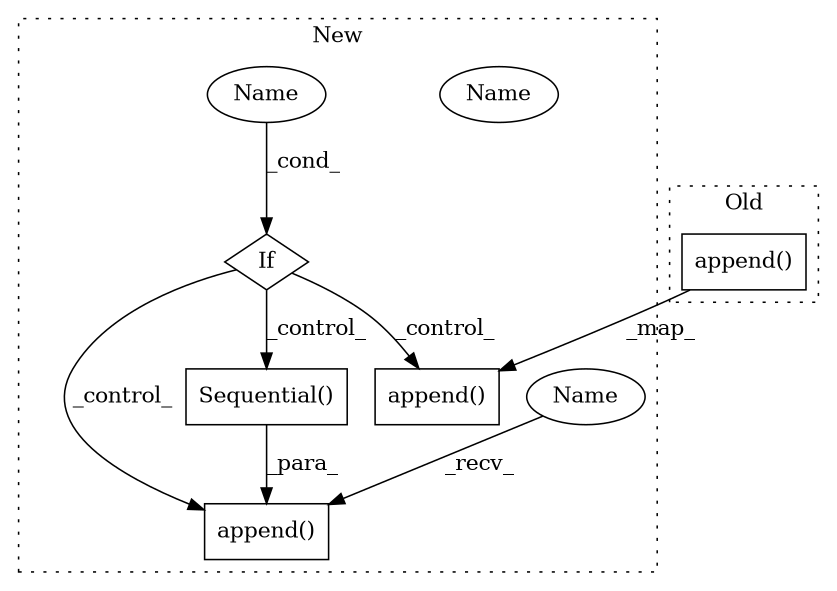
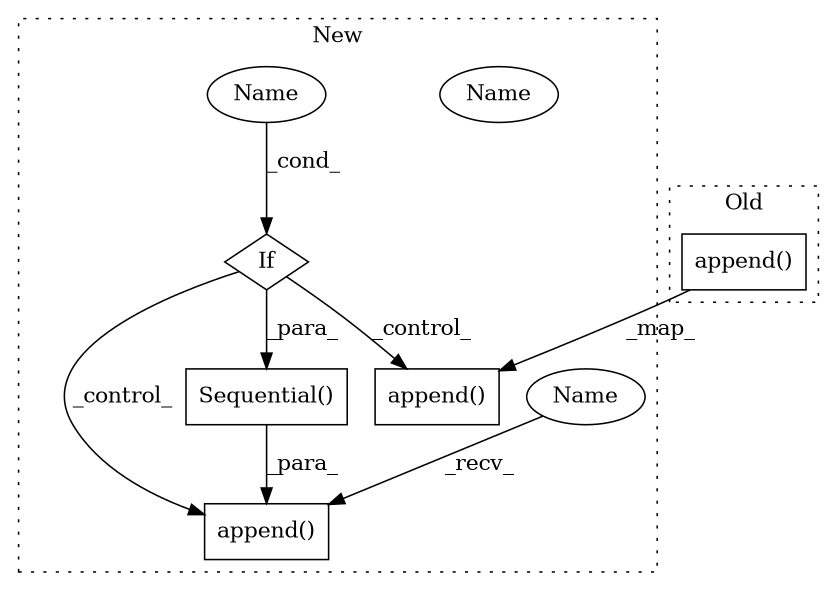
(316, 329) -> (302, 329)
